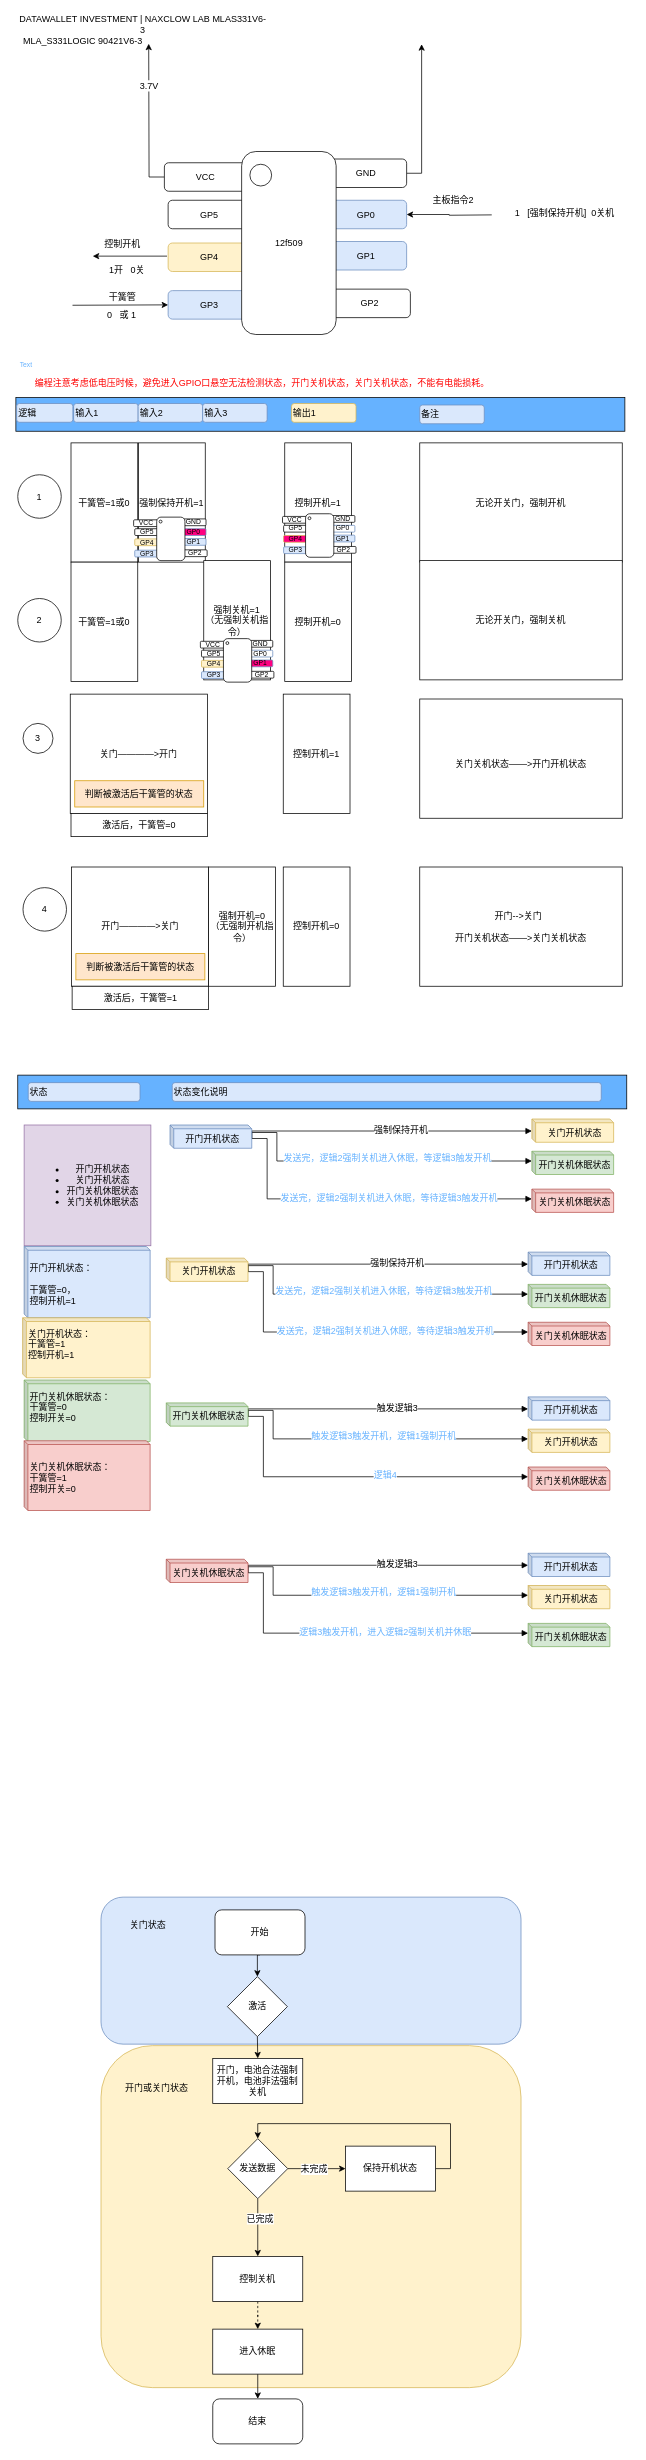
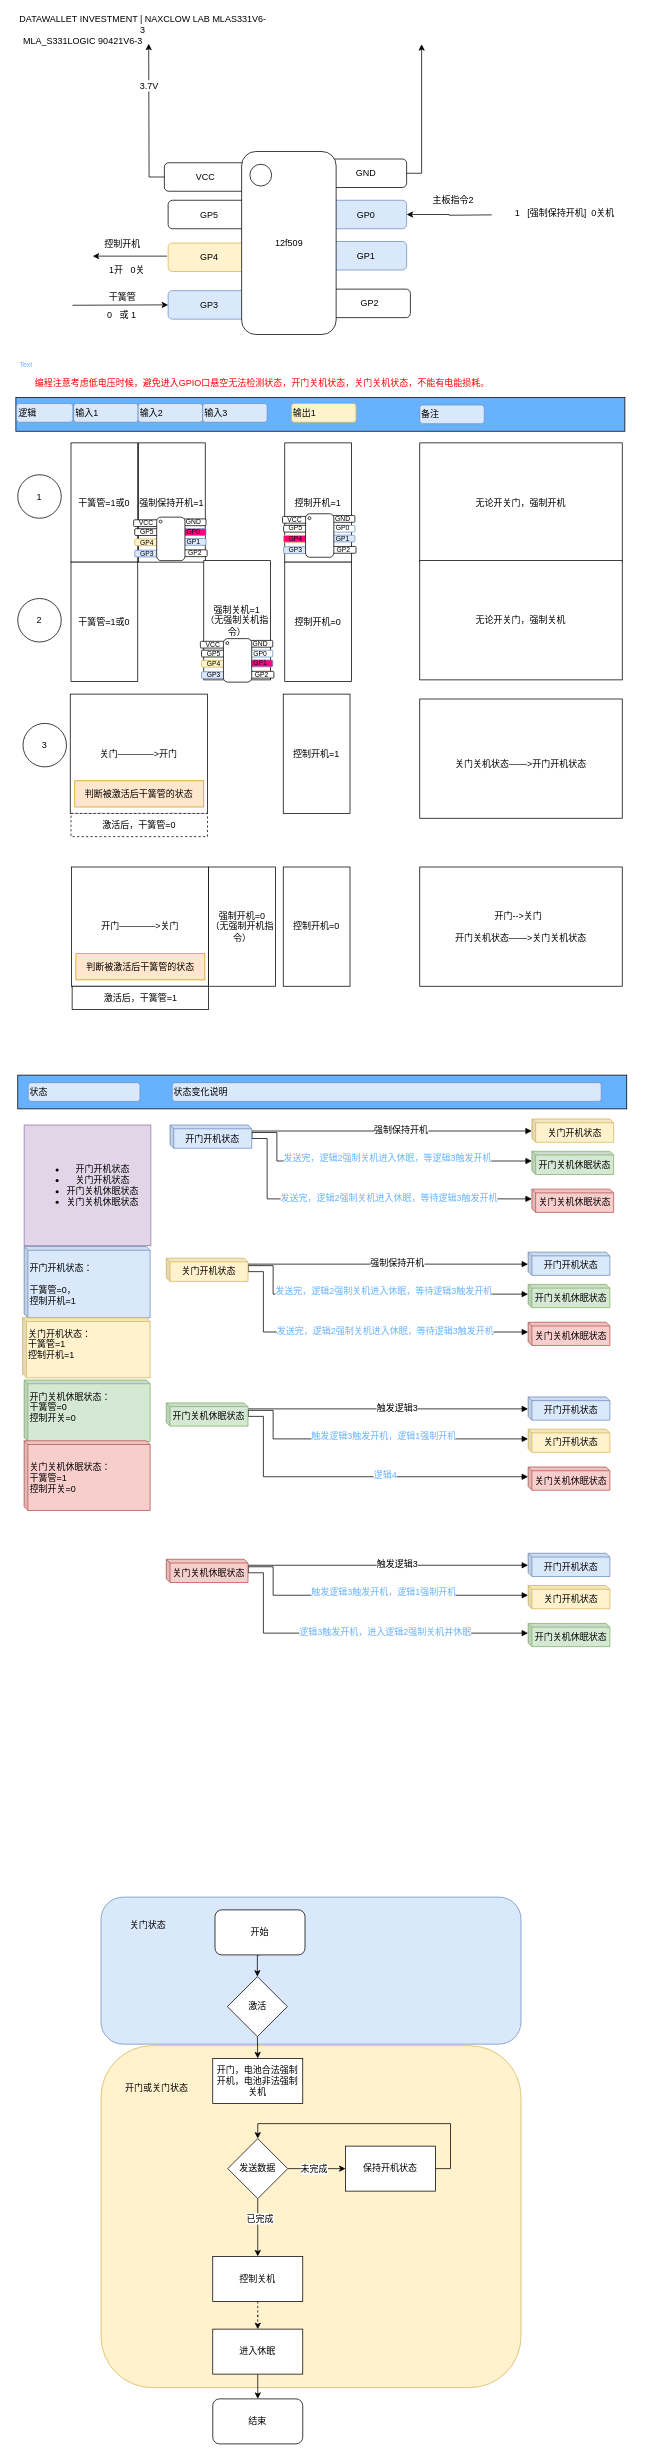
(38, 738) -> (45, 745)
(139, 825) -> (139, 825)
(45, 909) -> none
